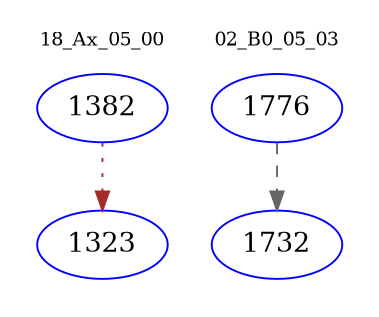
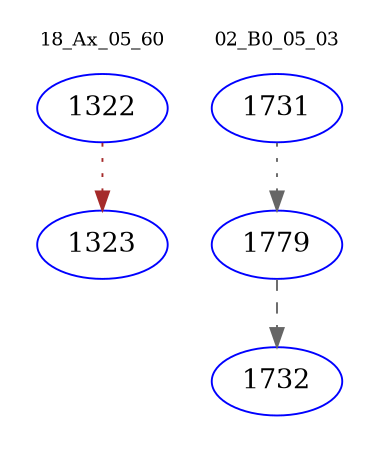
(102, 41) -> (102, 41)
(102, 108) -> (102, 108)
(277, 108) -> (277, 245)
none -> (277, 108)
